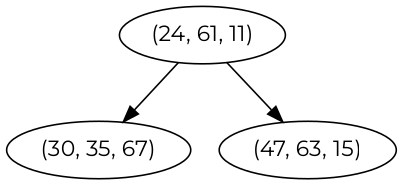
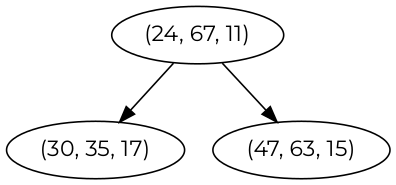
(202, 35) -> (198, 35)
(99, 150) -> (96, 150)
